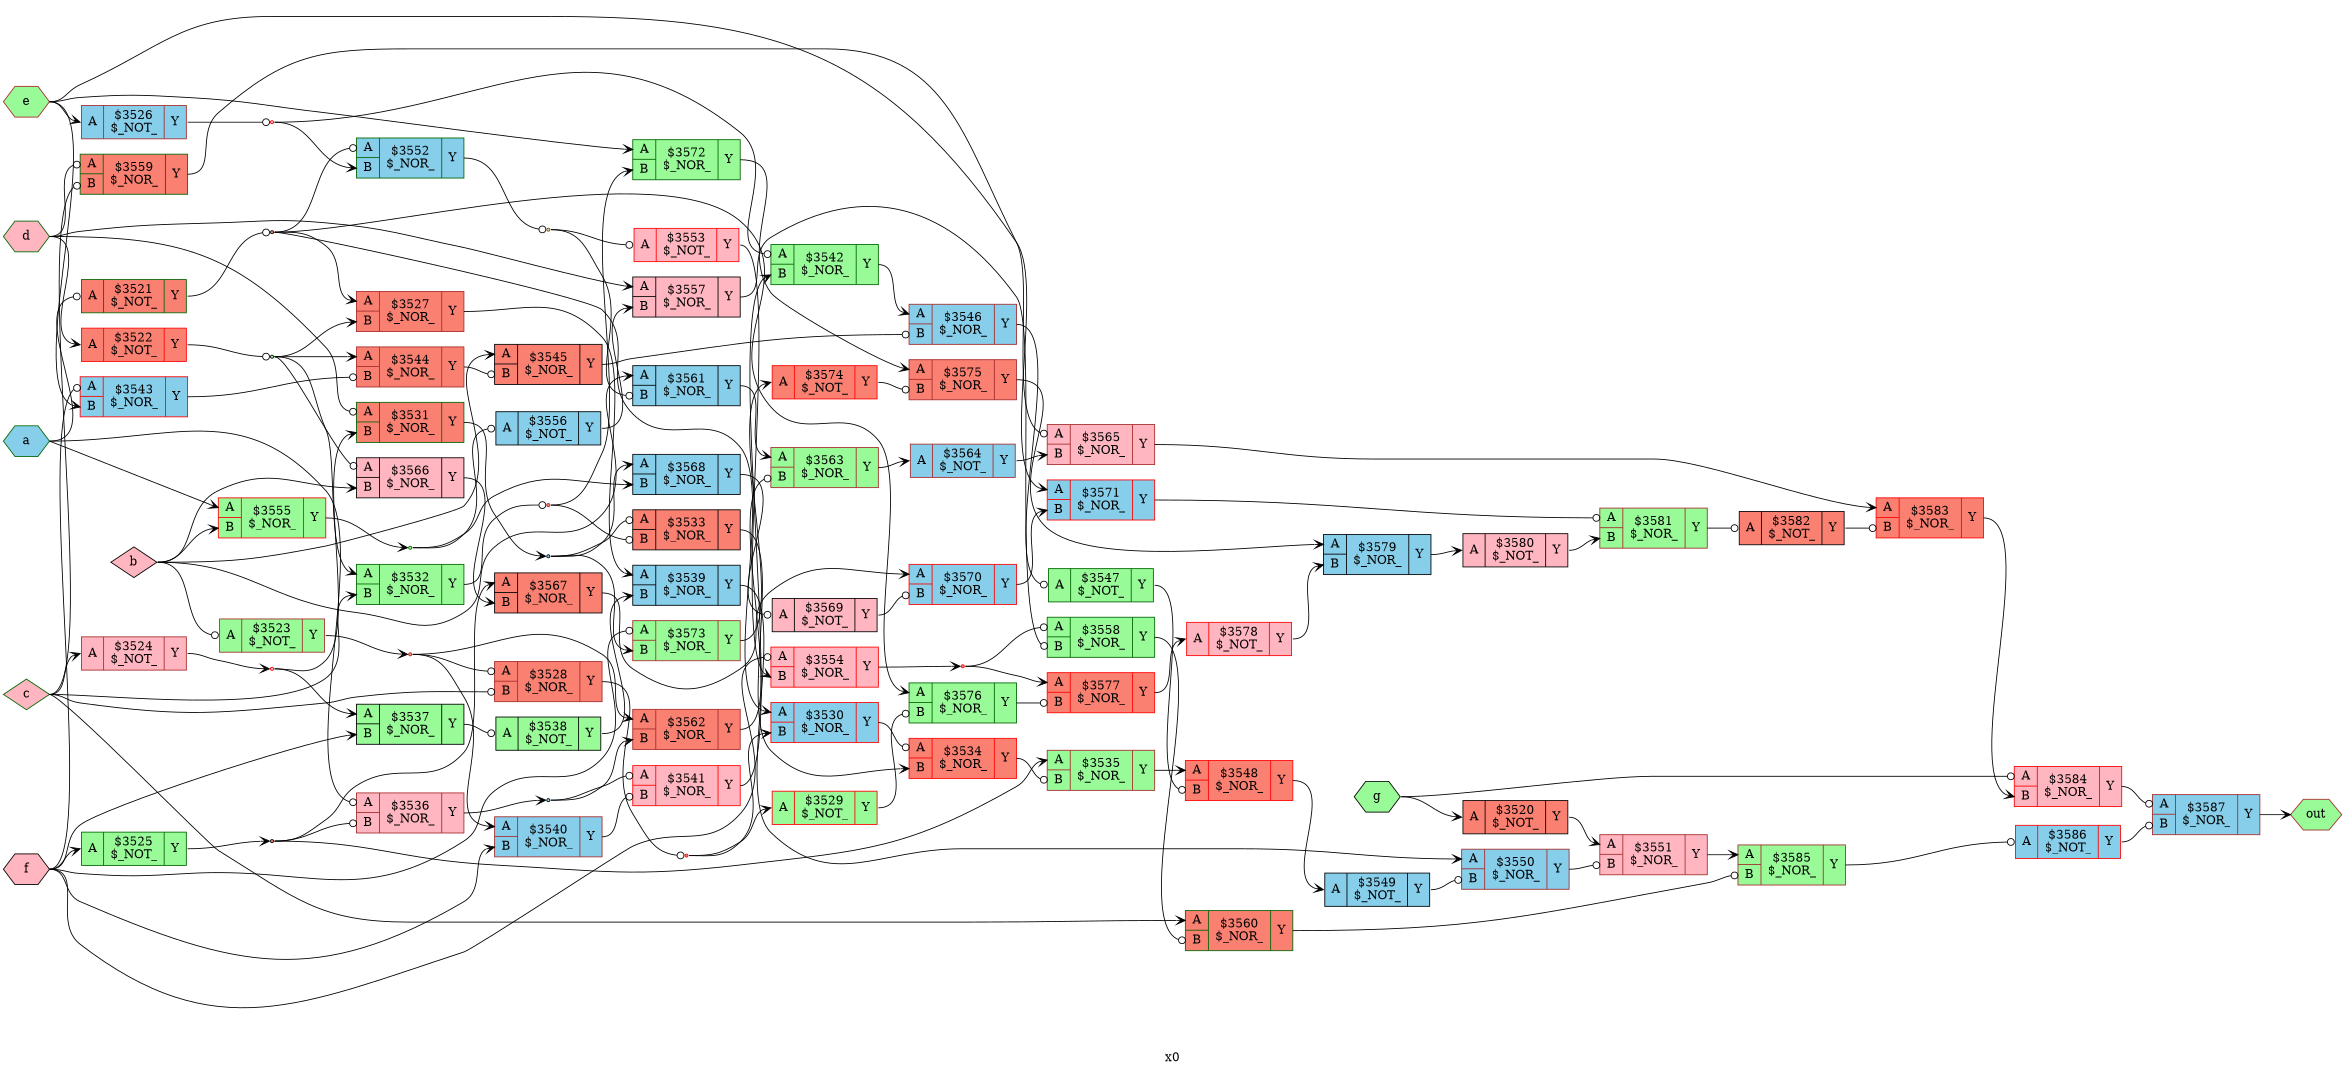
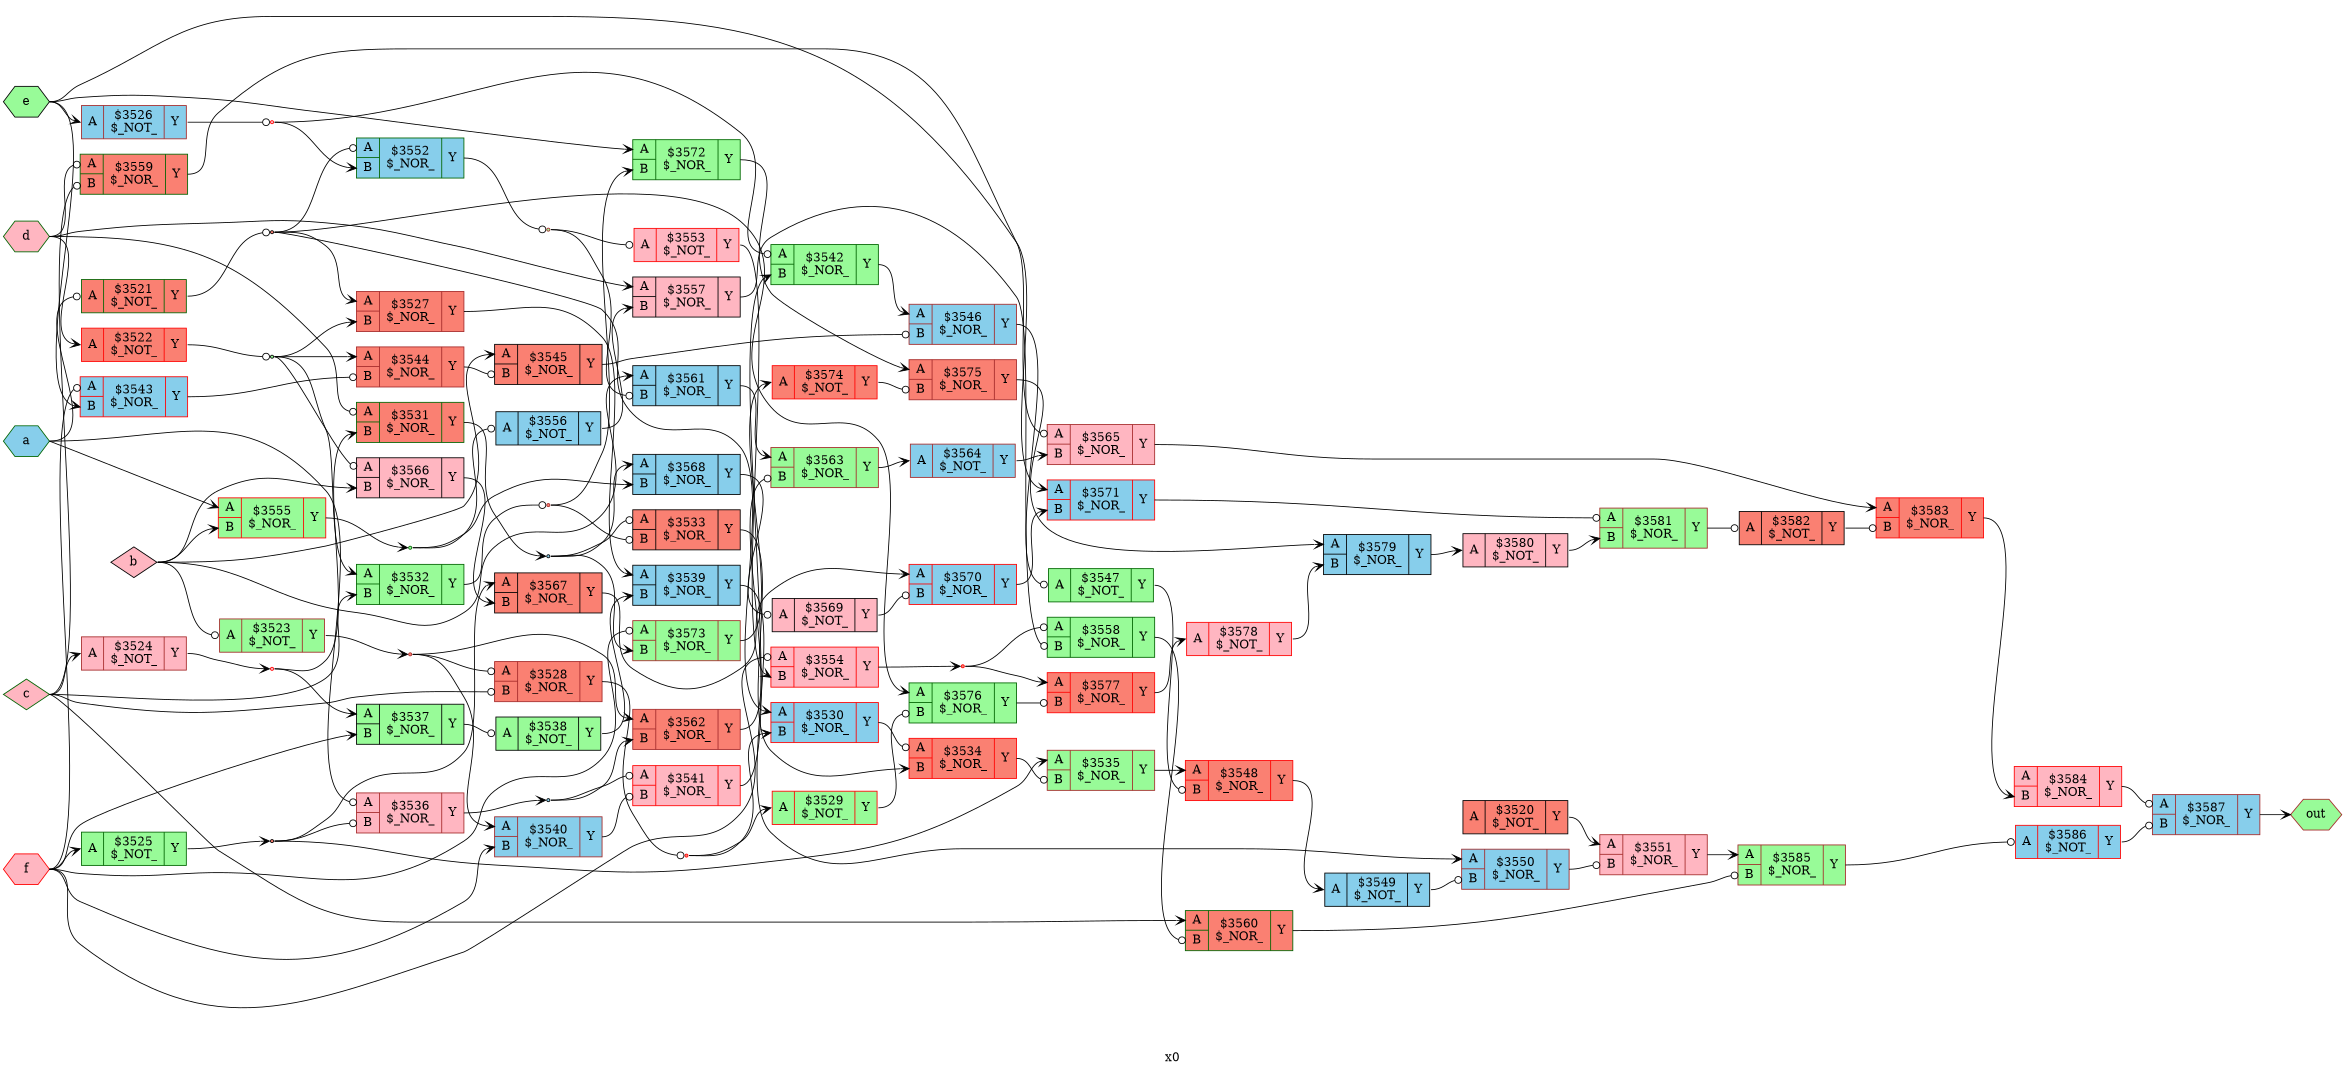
(26, 102) -> (26, 102)
(1377, 797) -> none
(26, 869) -> (26, 869)
